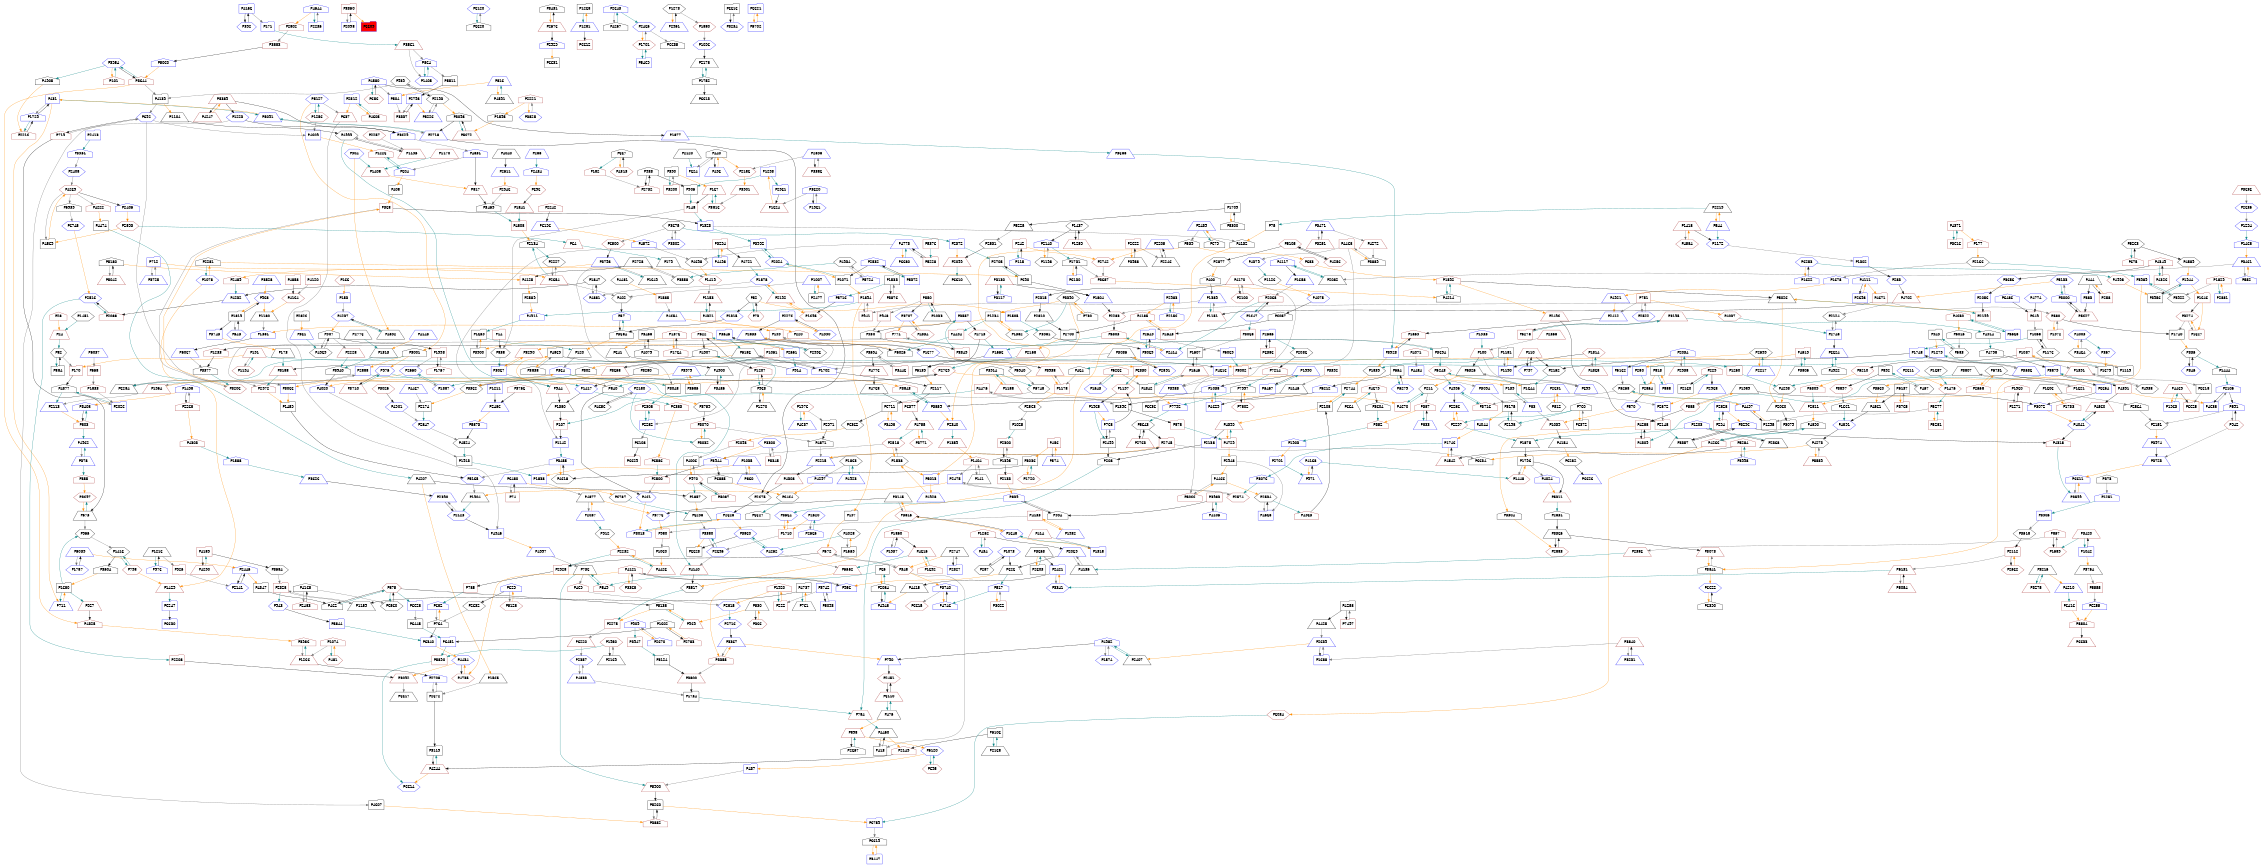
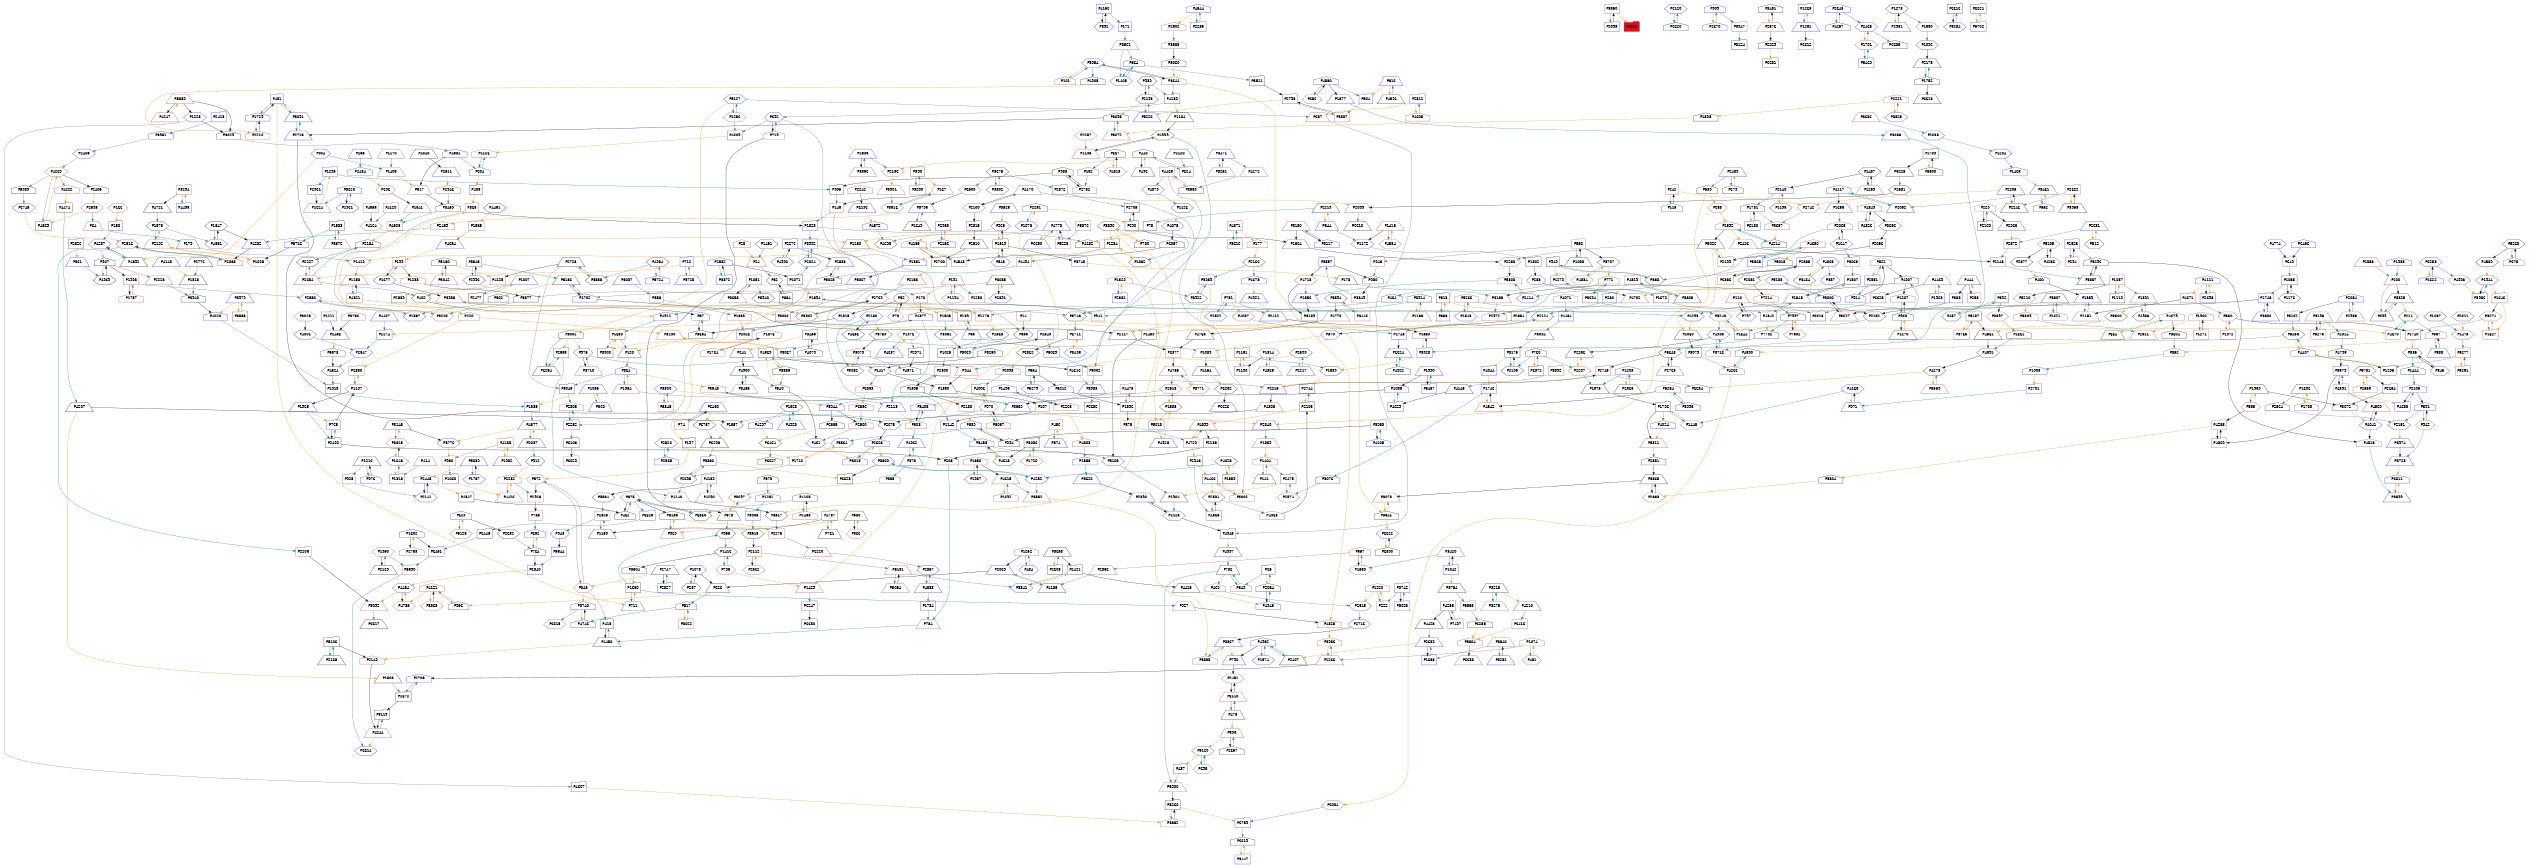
(465, 127) -> (1118, 127)
(891, 288) -> (335, 233)
(1138, 289) -> (974, 216)
(1854, 394) -> (2297, 428)
(2198, 397) -> (1849, 307)
(1734, 435) -> (1626, 377)
(738, 578) -> (443, 597)
(691, 678) -> none
